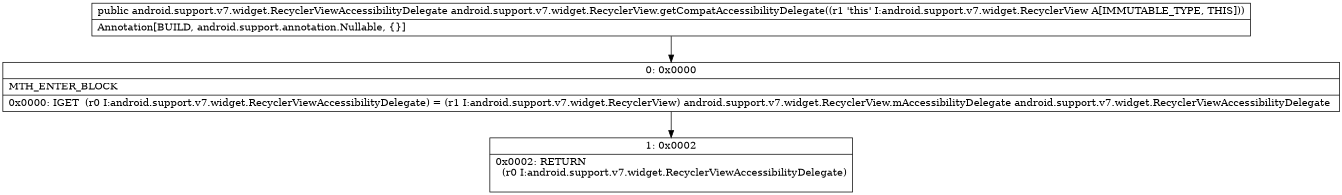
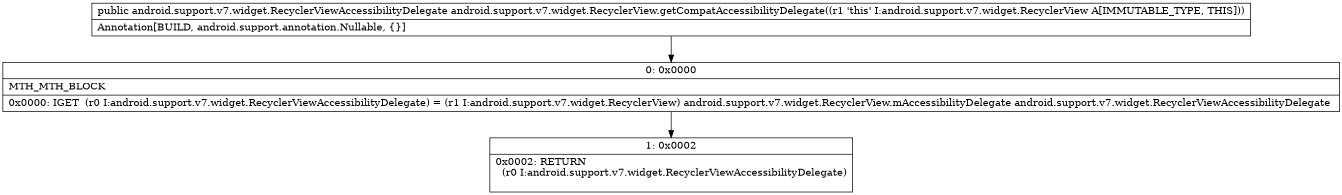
(63, 87) -> (57, 87)
